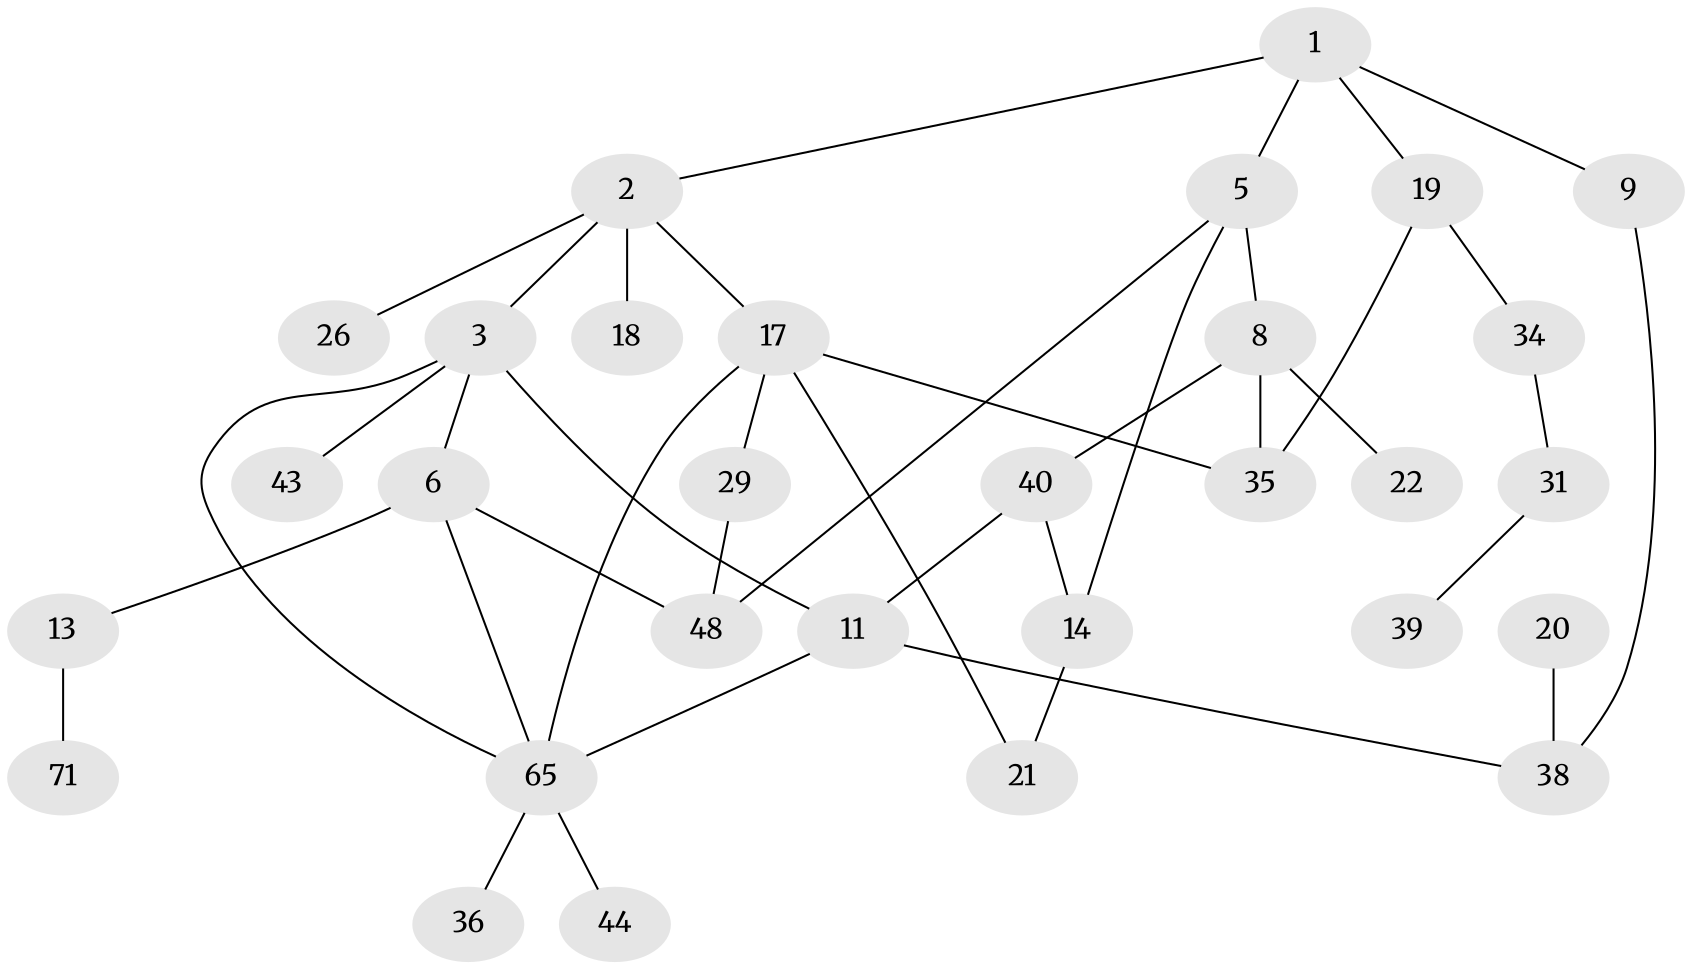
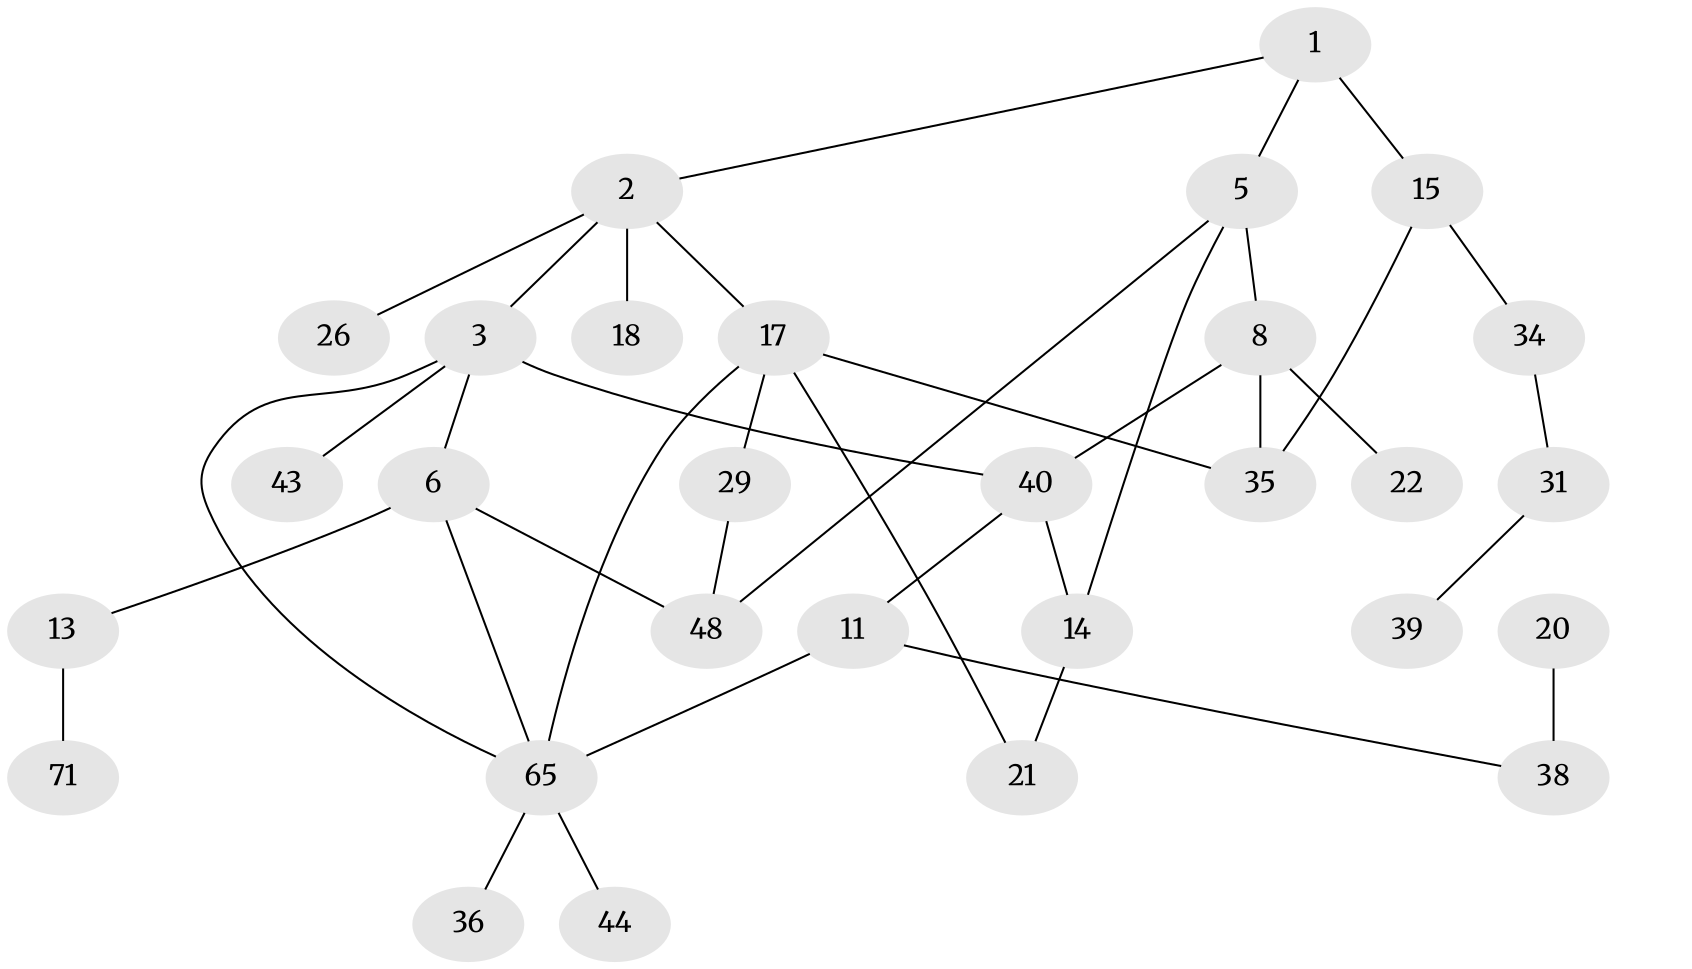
(1427, 191) -> (1427, 191)
(1629, 191) -> none
(644, 507) -> (762, 432)
